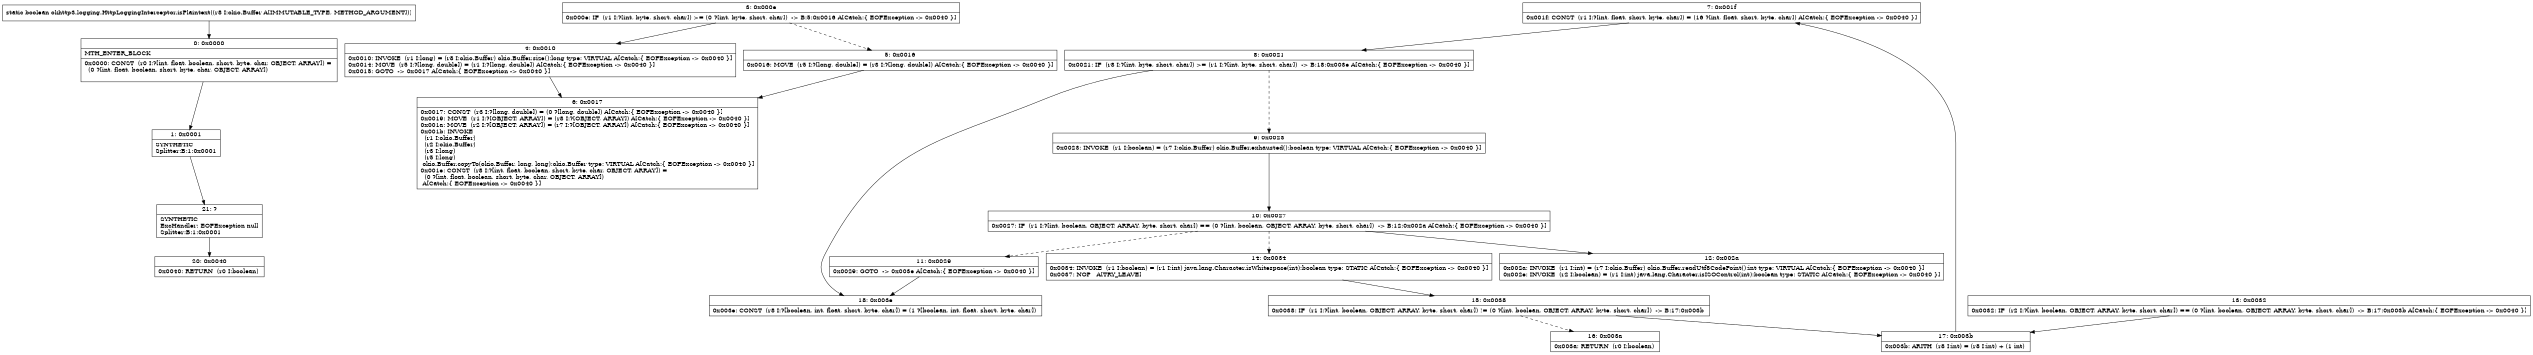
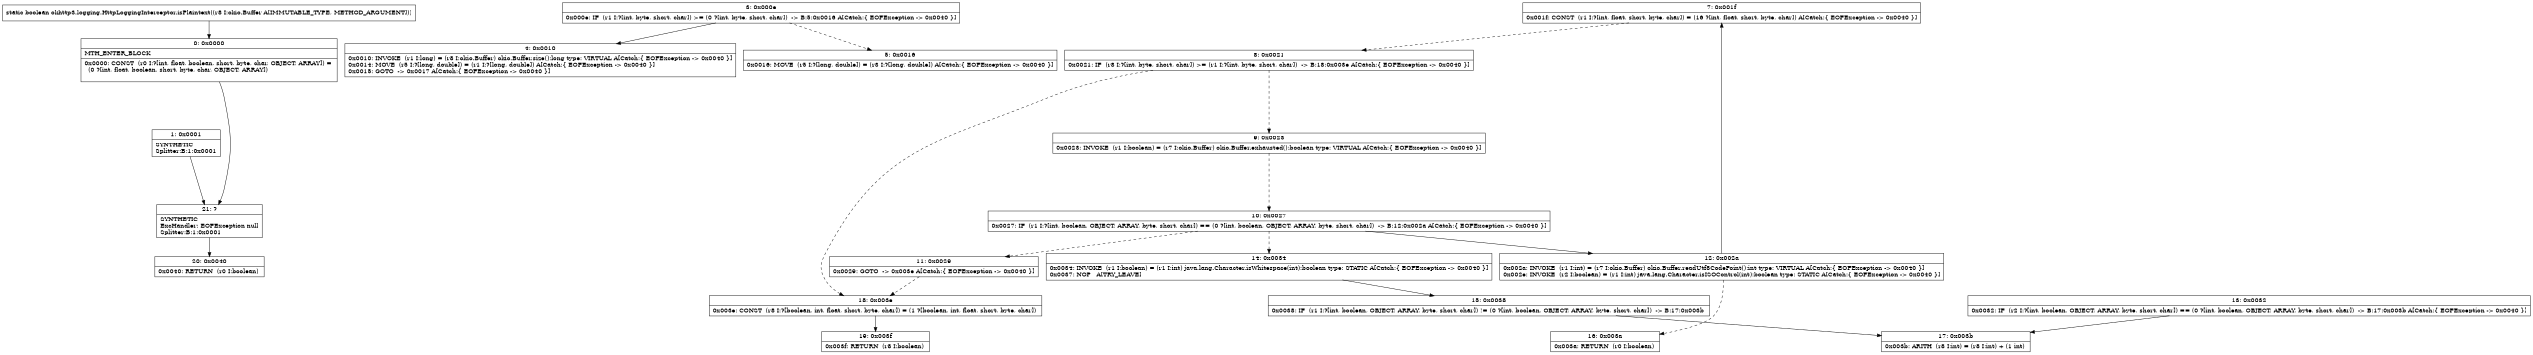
(1498, 36) -> (1498, 36)
(197, 104) -> (230, 141)
(1954, 131) -> (1722, 140)
(945, 138) -> (945, 138)
(587, 143) -> none
(1269, 180) -> (1269, 180)
(907, 285) -> (907, 285)
(1545, 323) -> (1709, 319)
none -> (876, 342)
